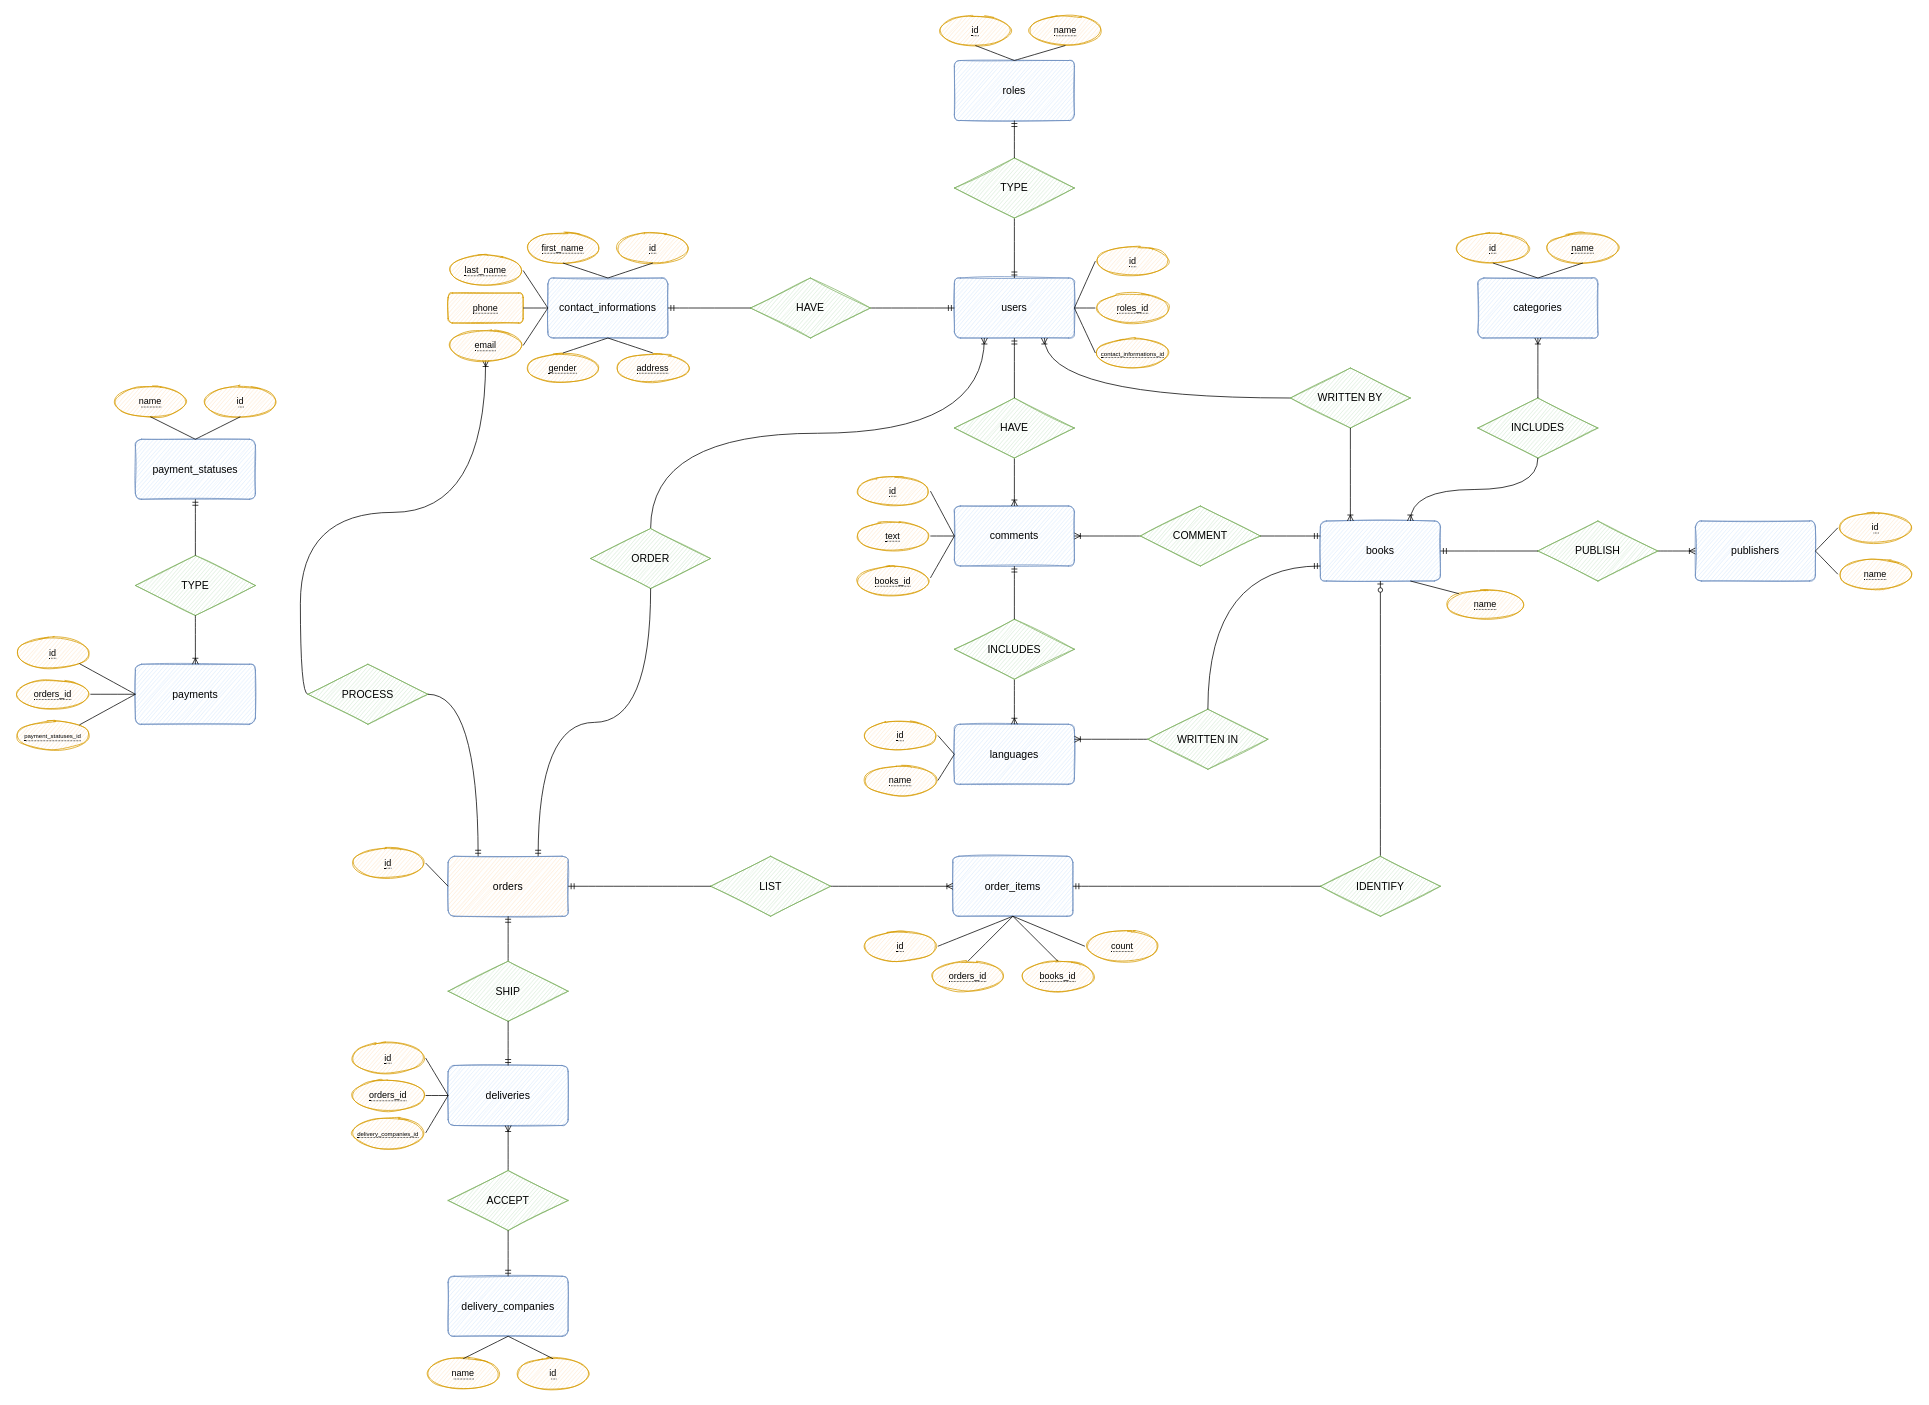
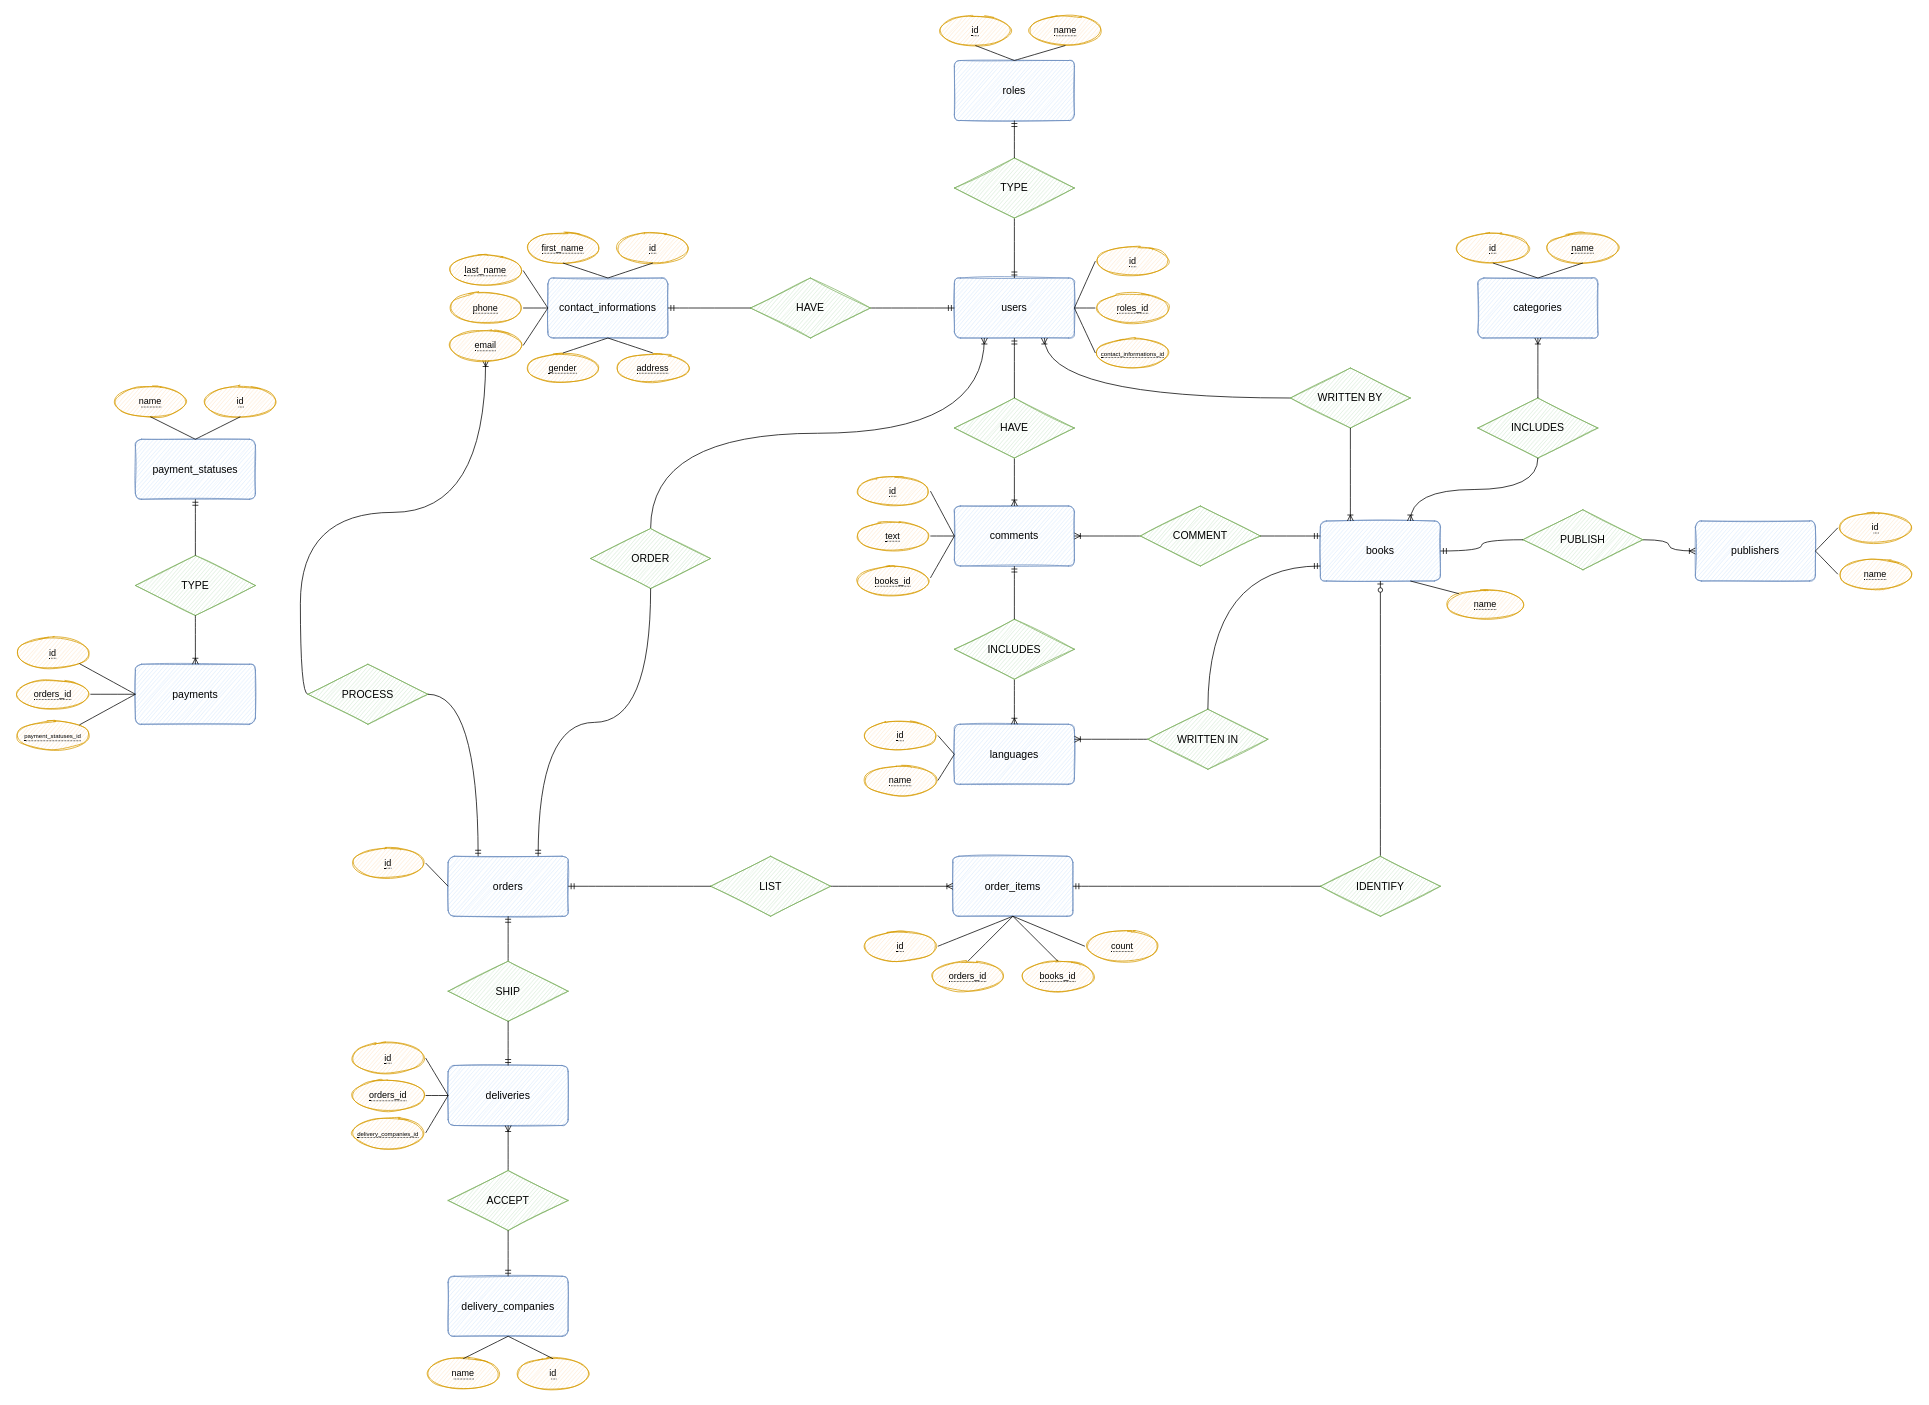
(486, 308) -> (486, 308)
(1598, 551) -> (1583, 540)
(508, 886) -> (508, 886)
